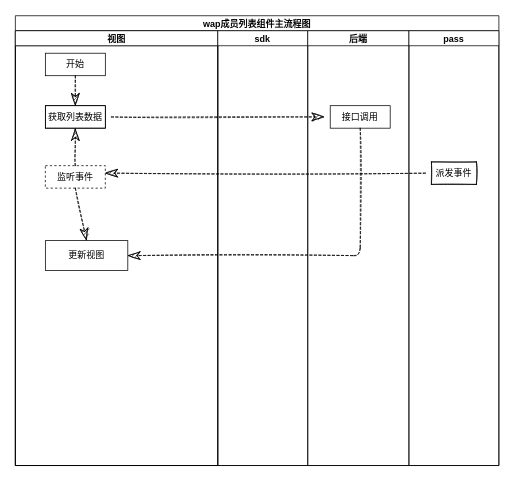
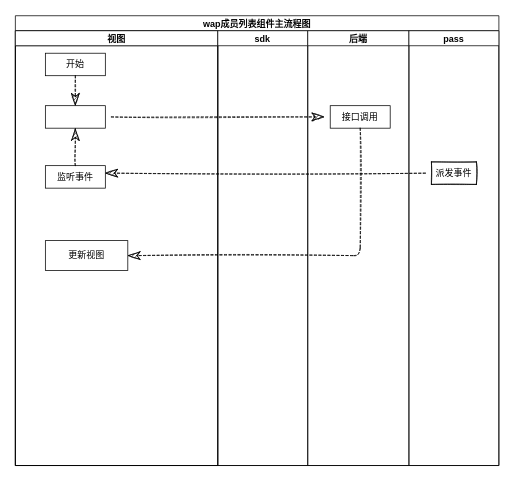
(75, 117) -> none
(75, 177) -> (75, 177)
(80, 210) -> none
